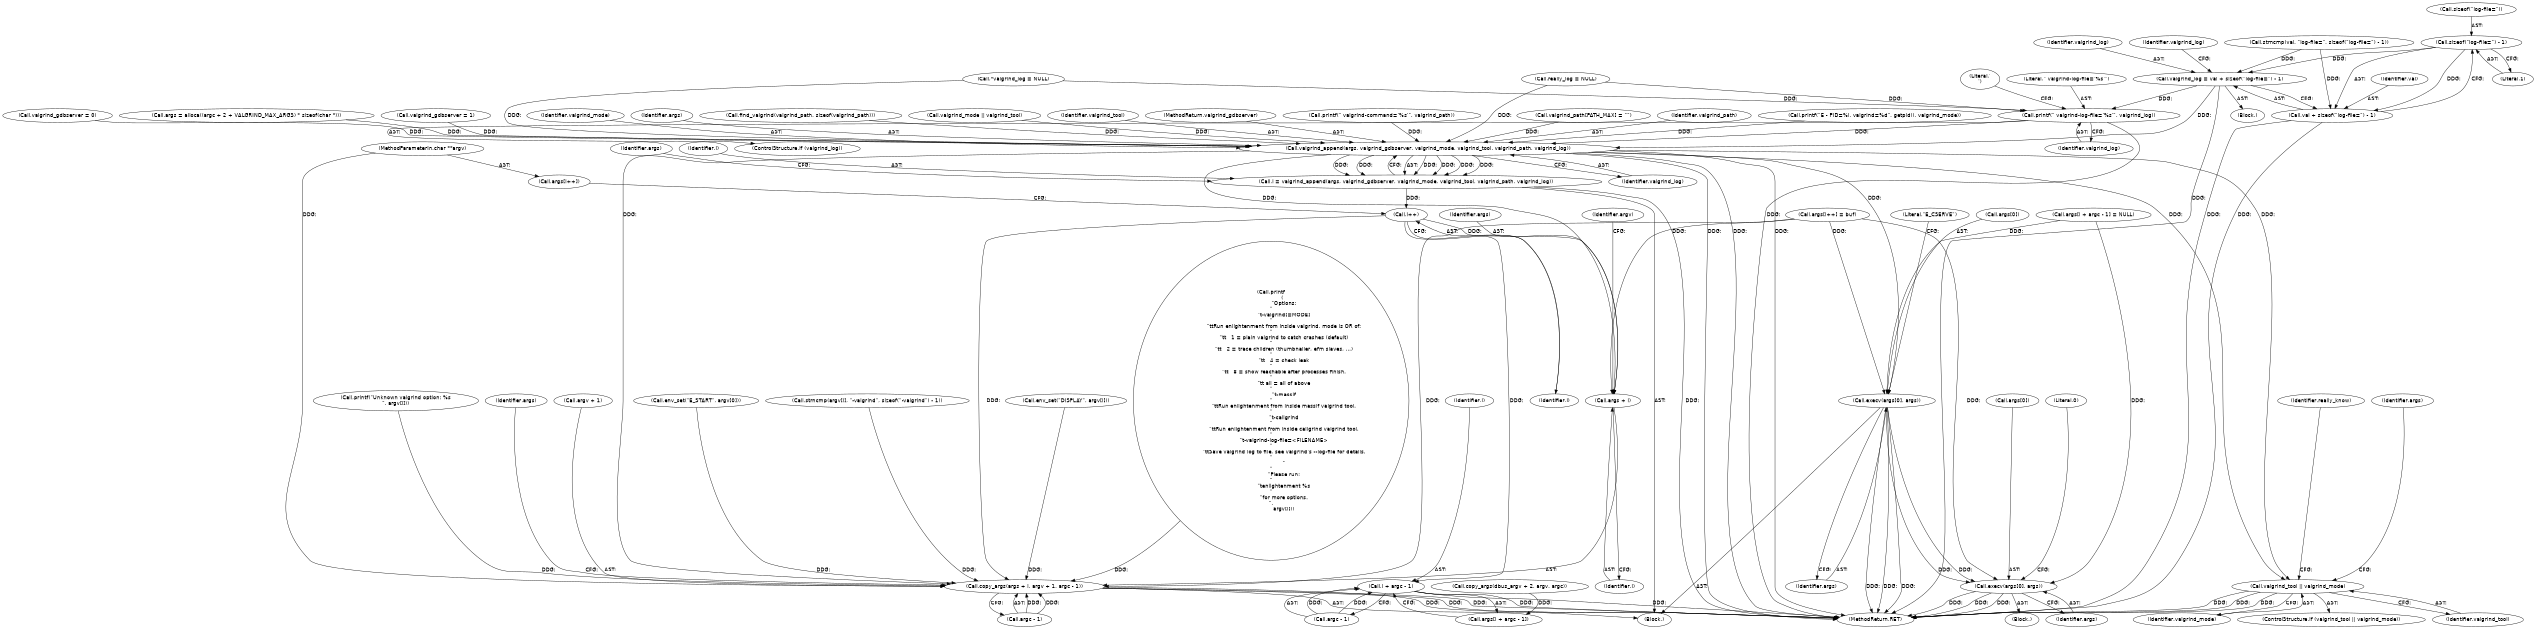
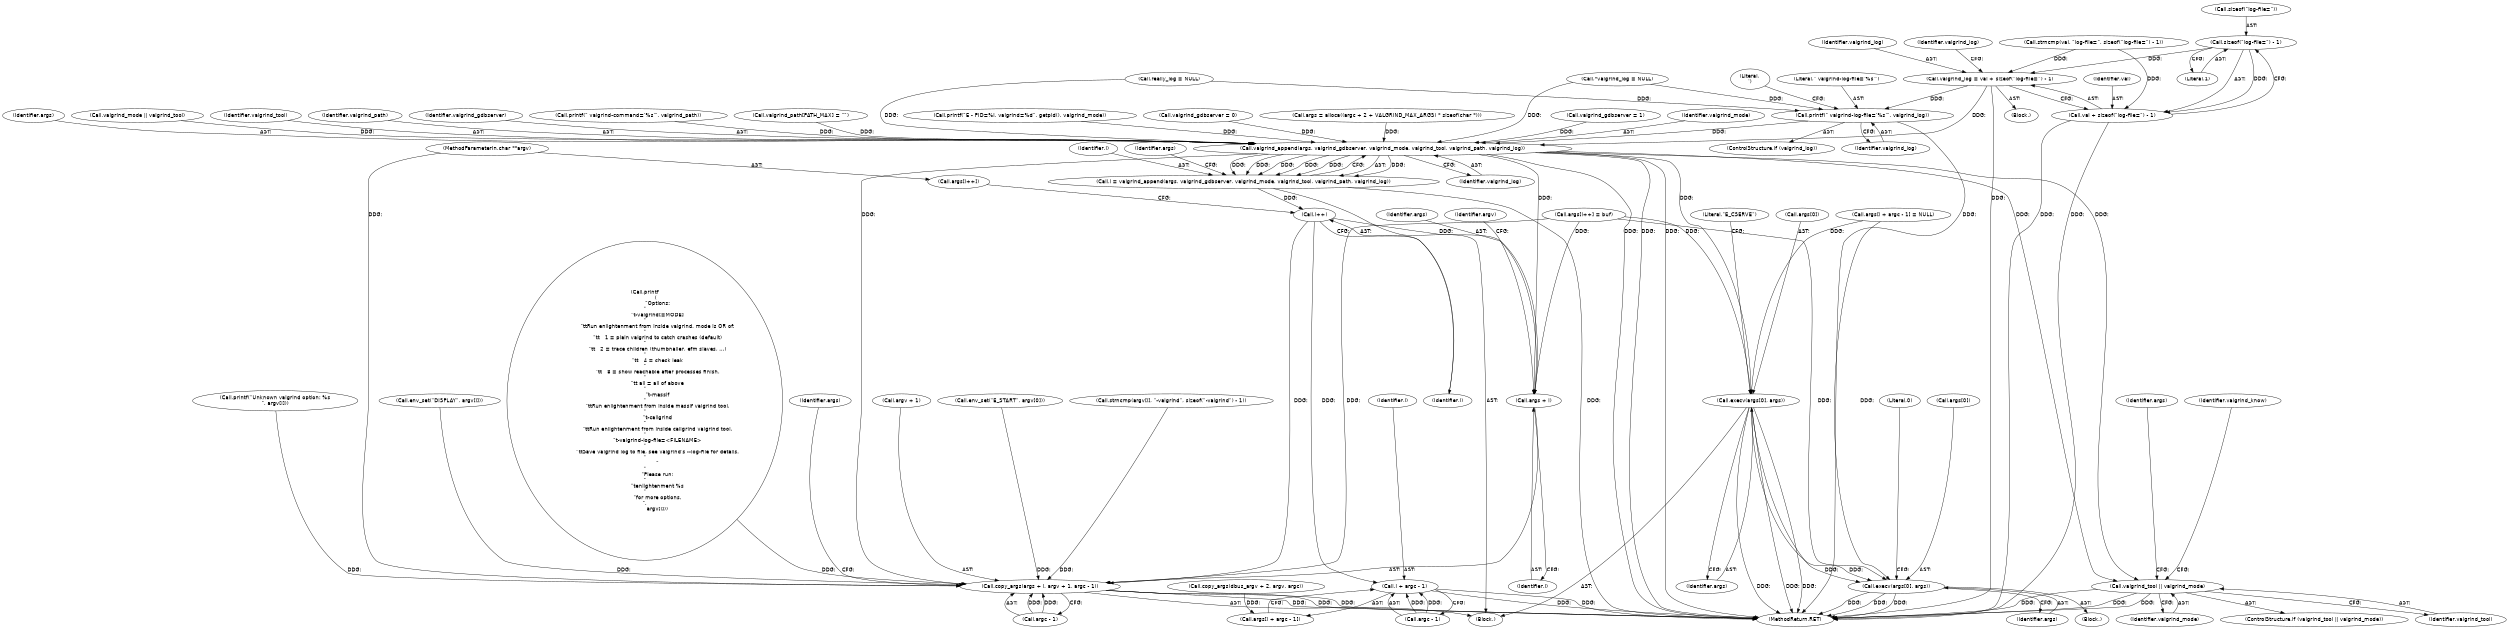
(801, 116) -> none
(1211, 116) -> (466, 116)
(2321, 401) -> (2233, 401)
